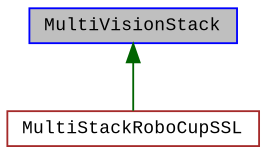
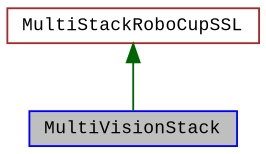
(133, 87) -> (133, 87)
